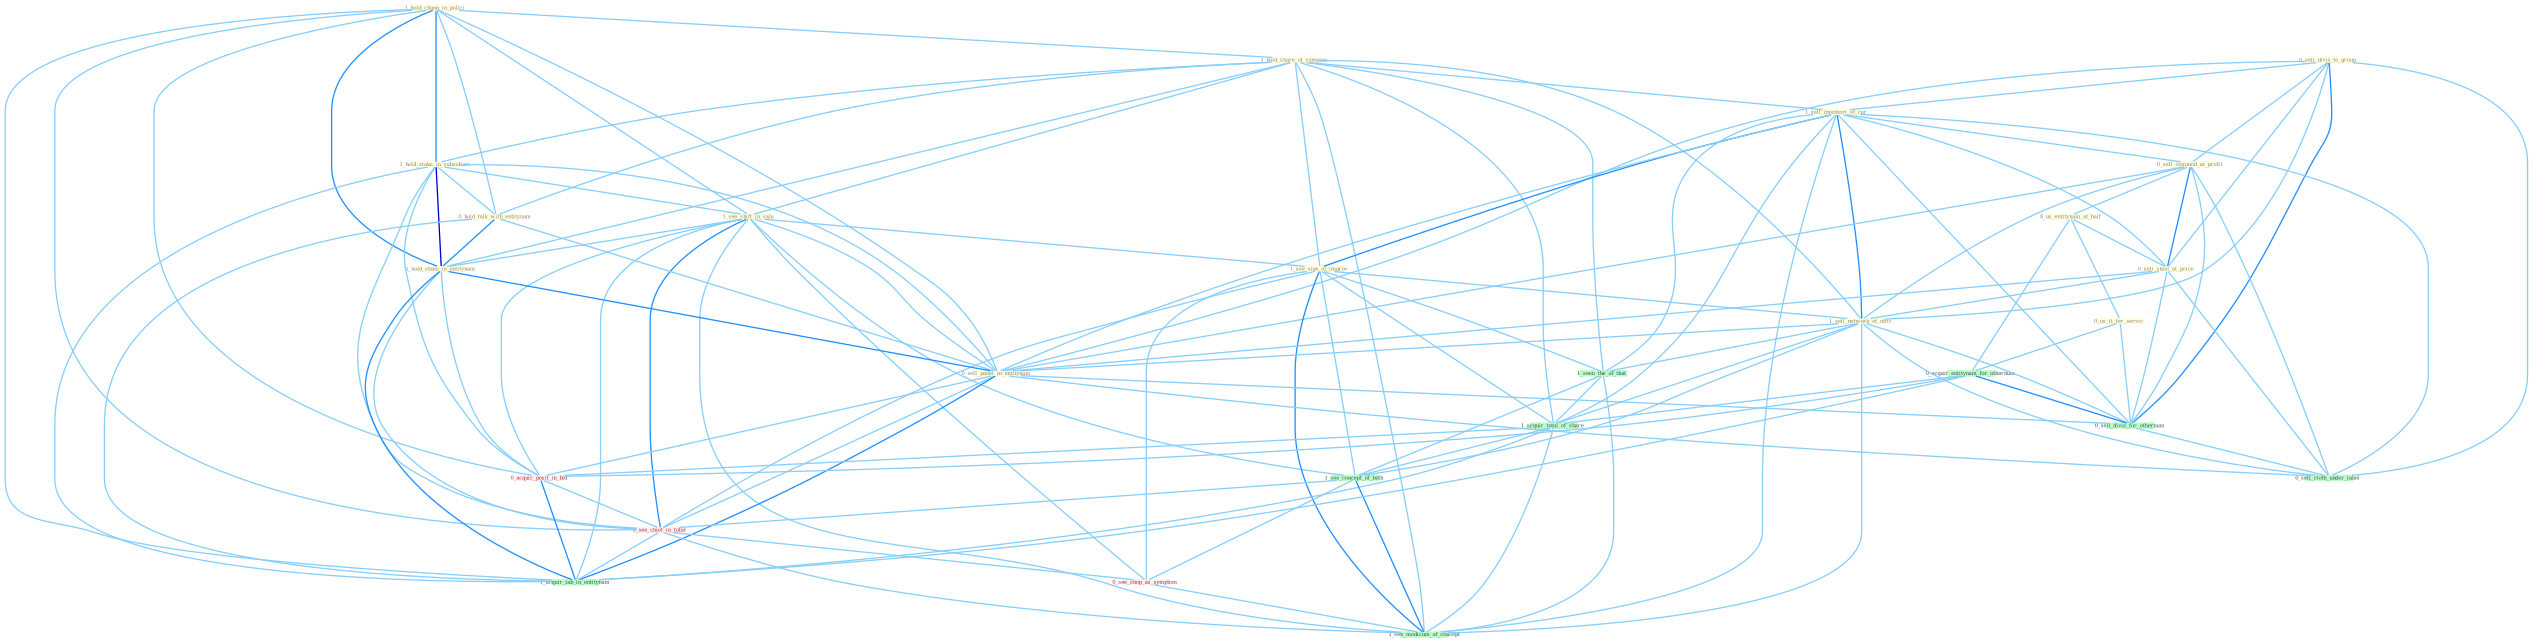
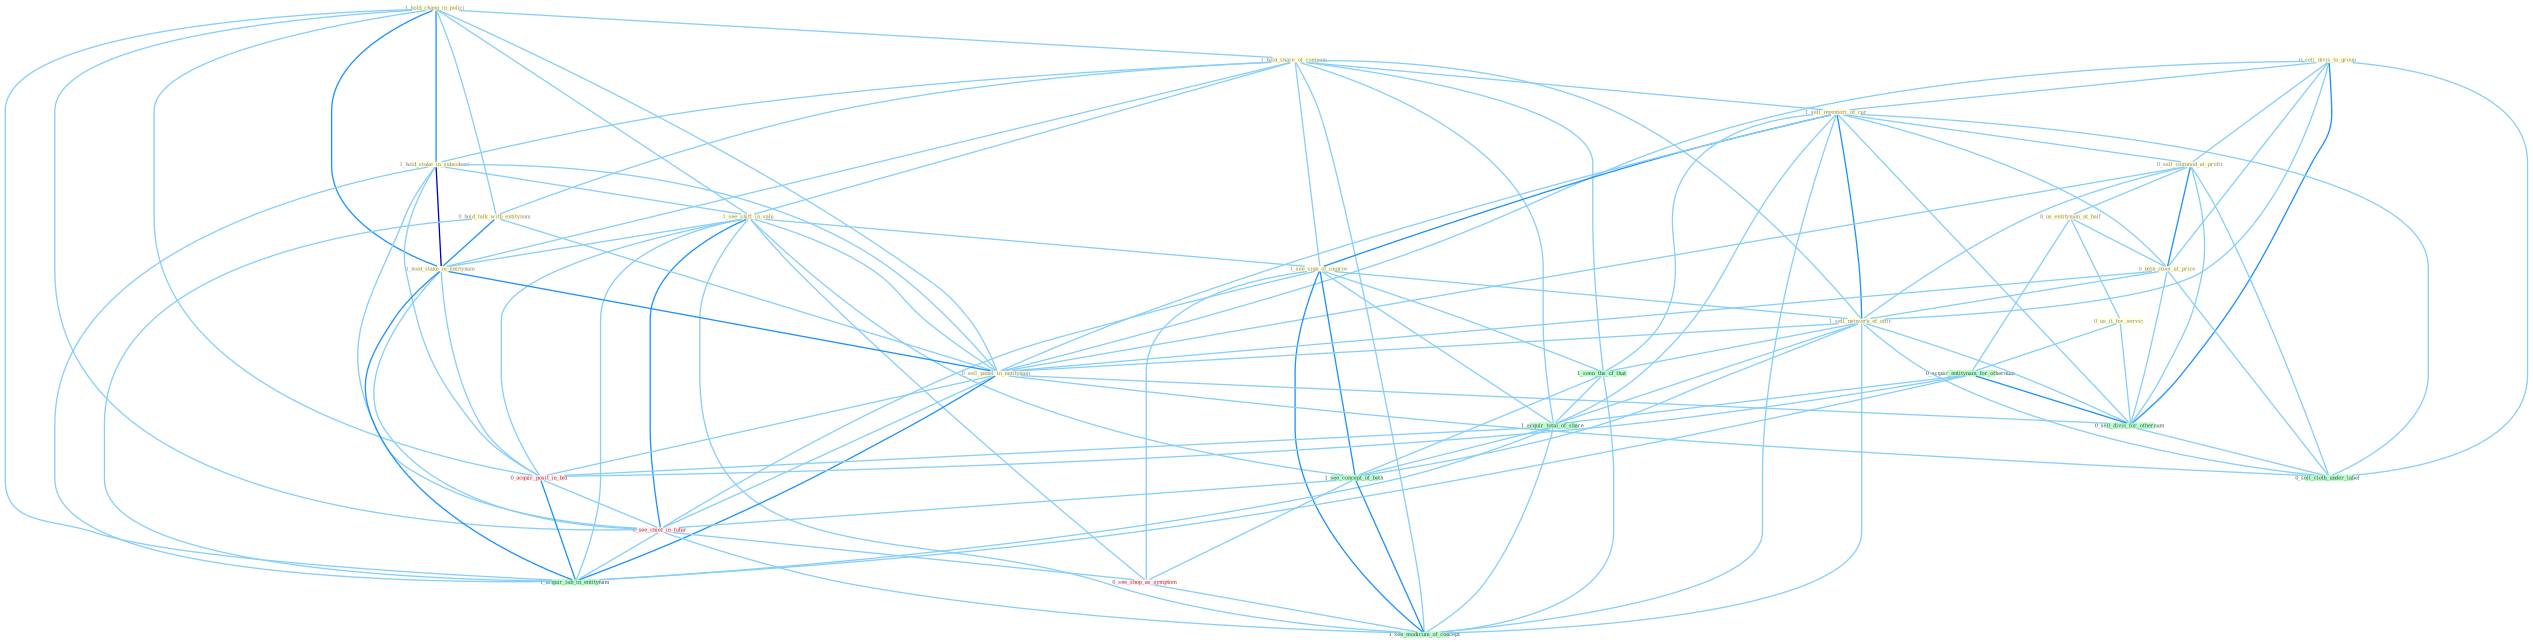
(466, 191) -> none
(2167, 269) -> (2167, 269)
(1338, 373) -> (1338, 373)
